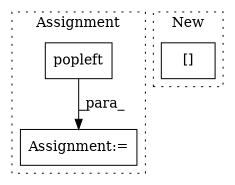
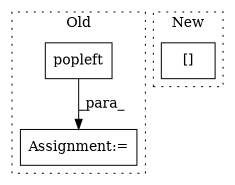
(79, 23) -> (79, 23)
